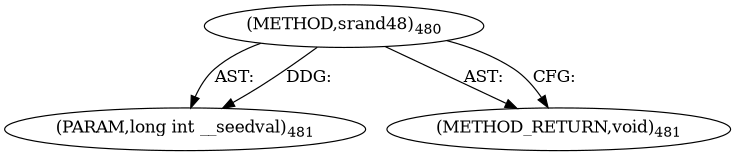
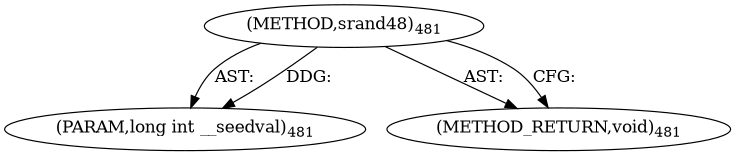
(428, 24) -> (428, 24)
